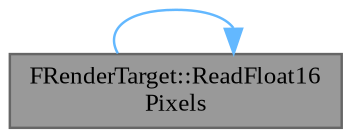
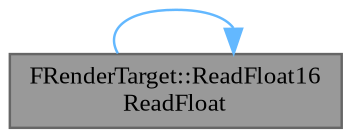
(176, 91) -> (176, 91)
